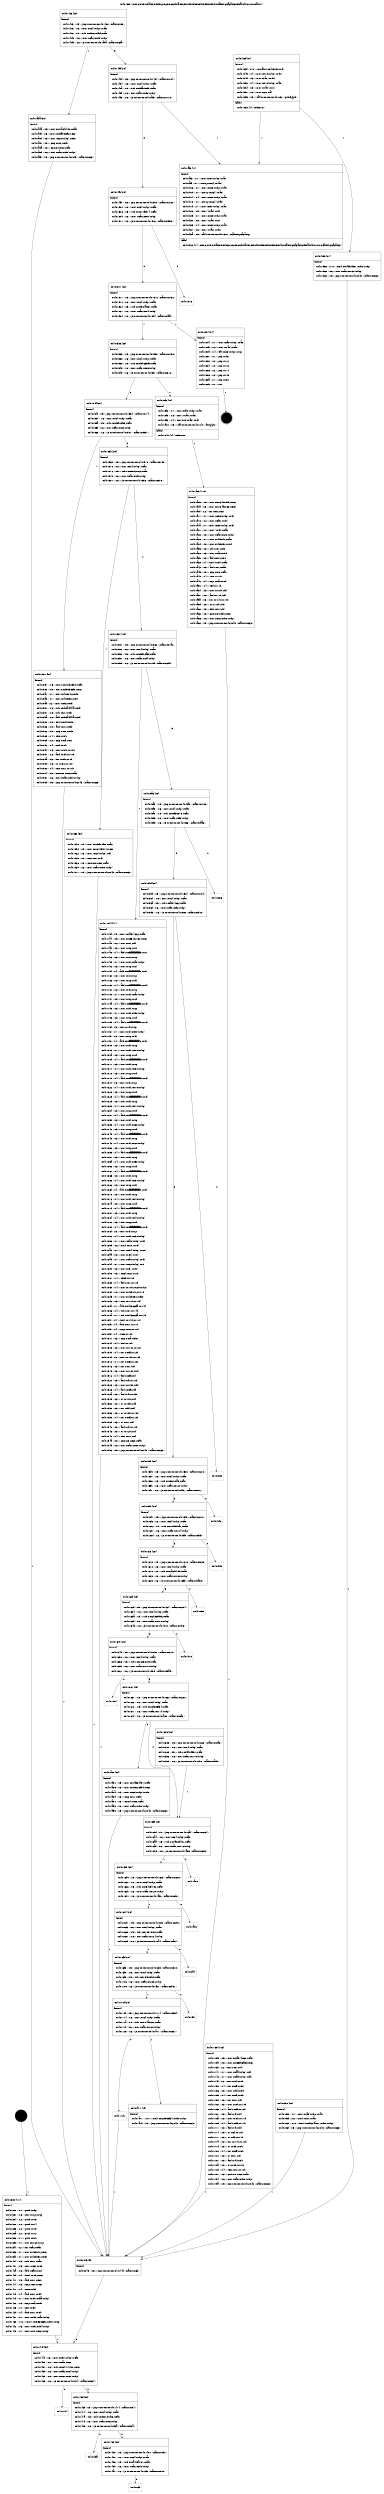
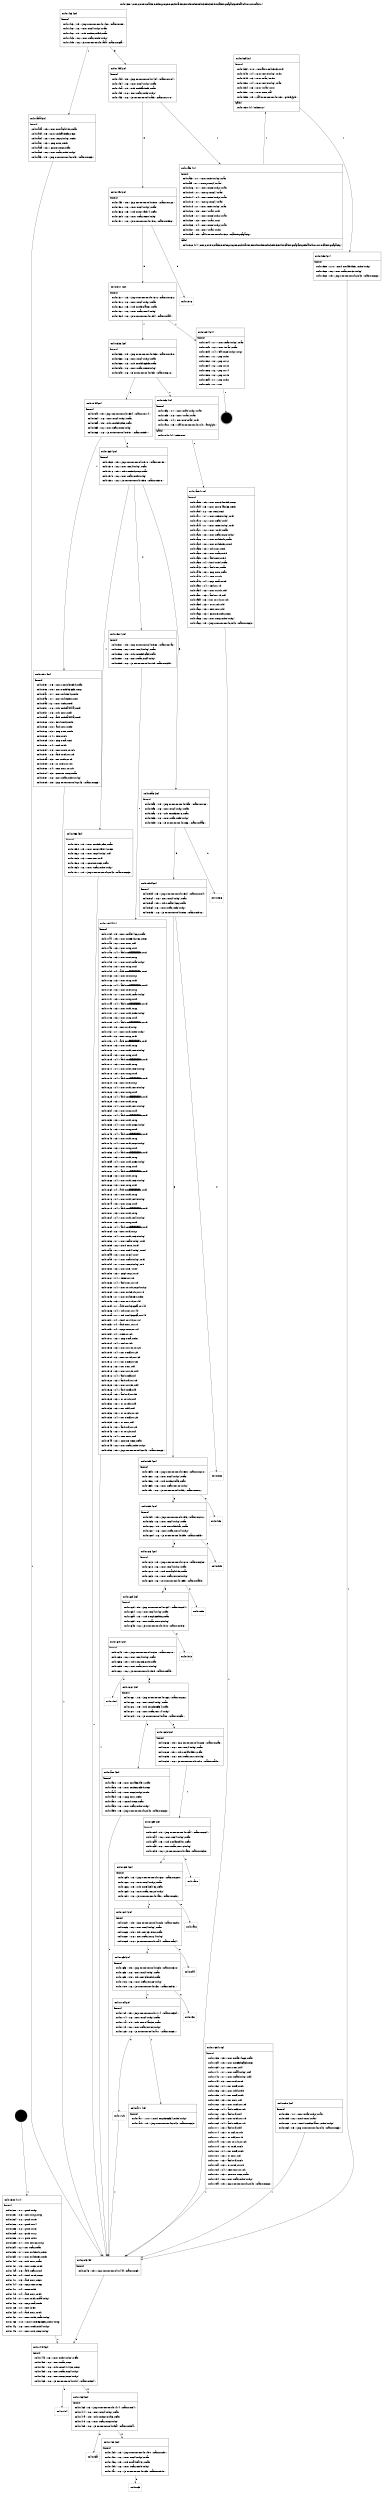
(259, 137) -> (264, 139)
(159, 728) -> (178, 634)
(149, 1633) -> none
(162, 1767) -> (171, 1724)
